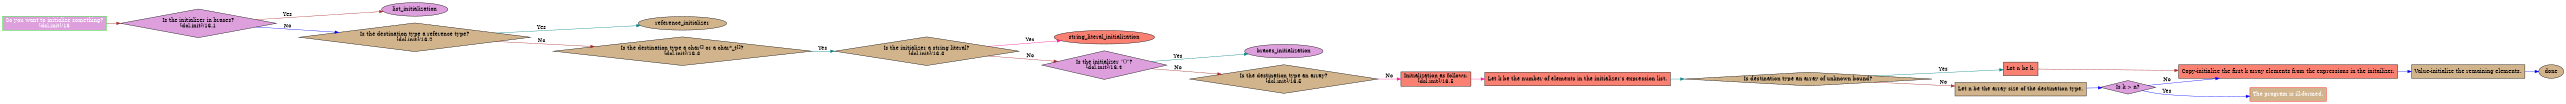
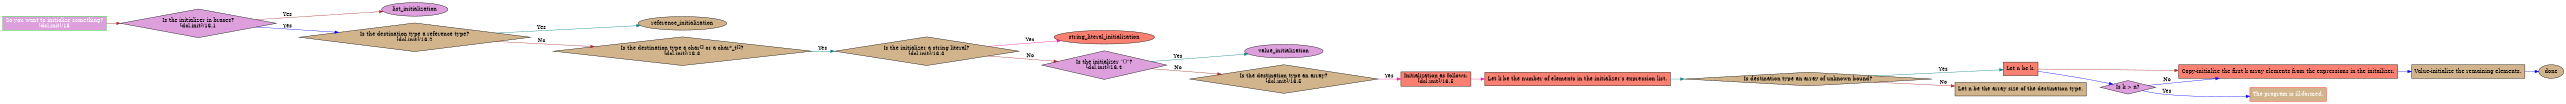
(682, 23) -> (682, 23)
(288, 26) -> (288, 26)
(1284, 51) -> (1284, 51)
(1389, 76) -> (1389, 76)
(2092, 88) -> (2074, 77)
